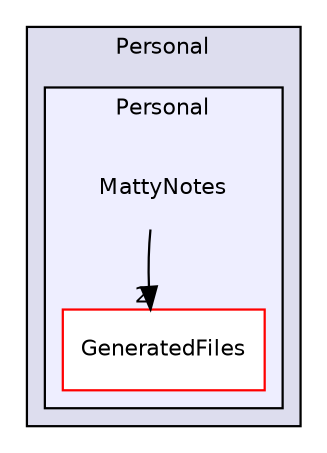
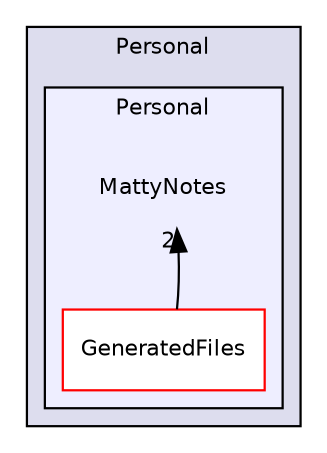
(149, 258) -> (179, 281)
